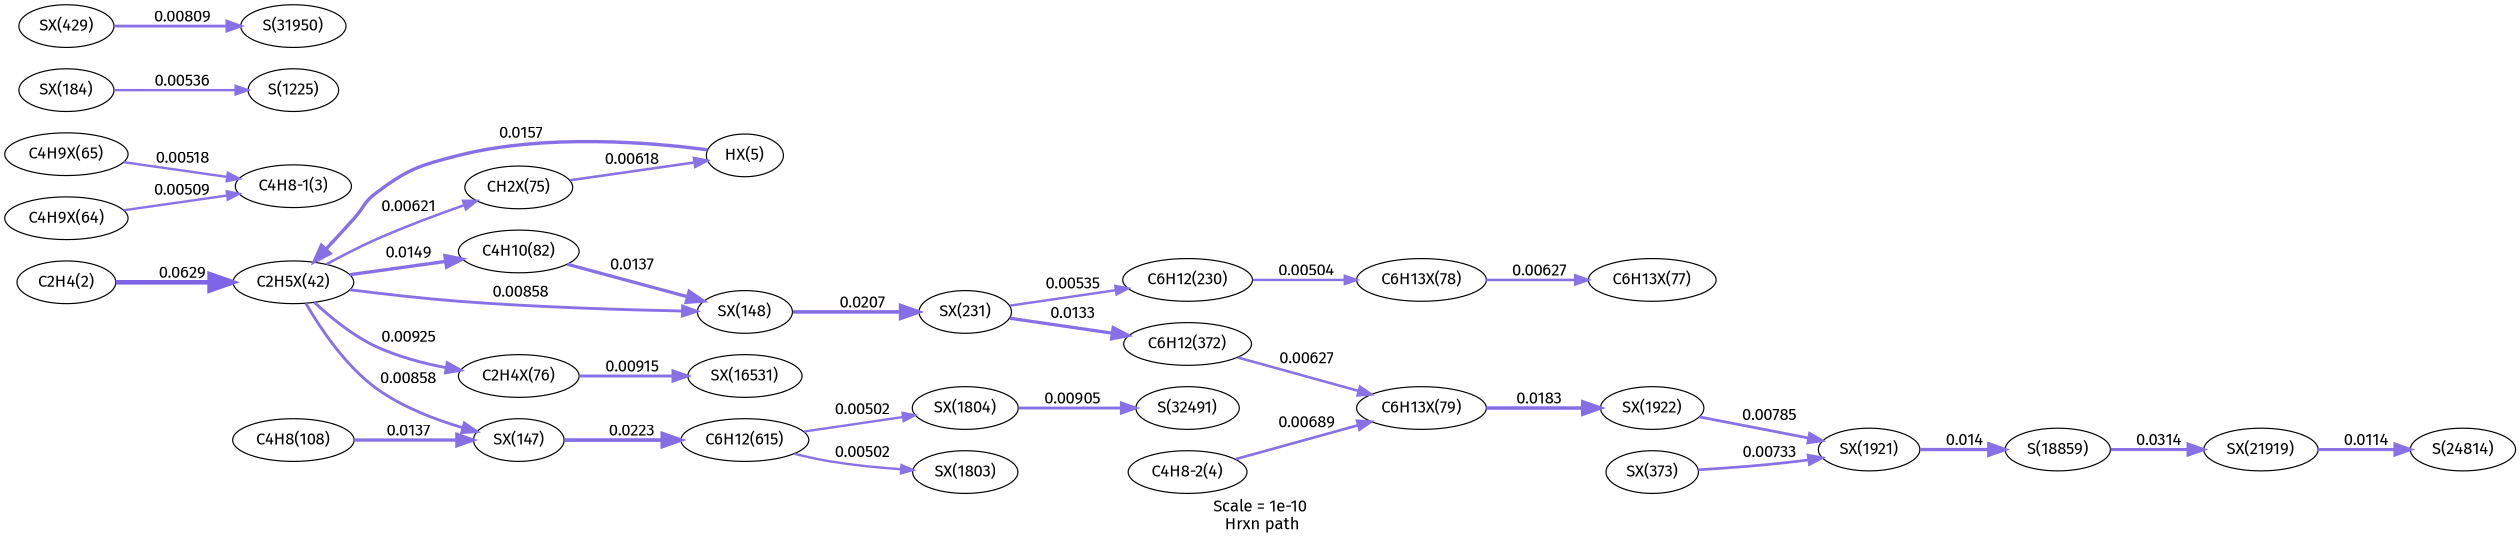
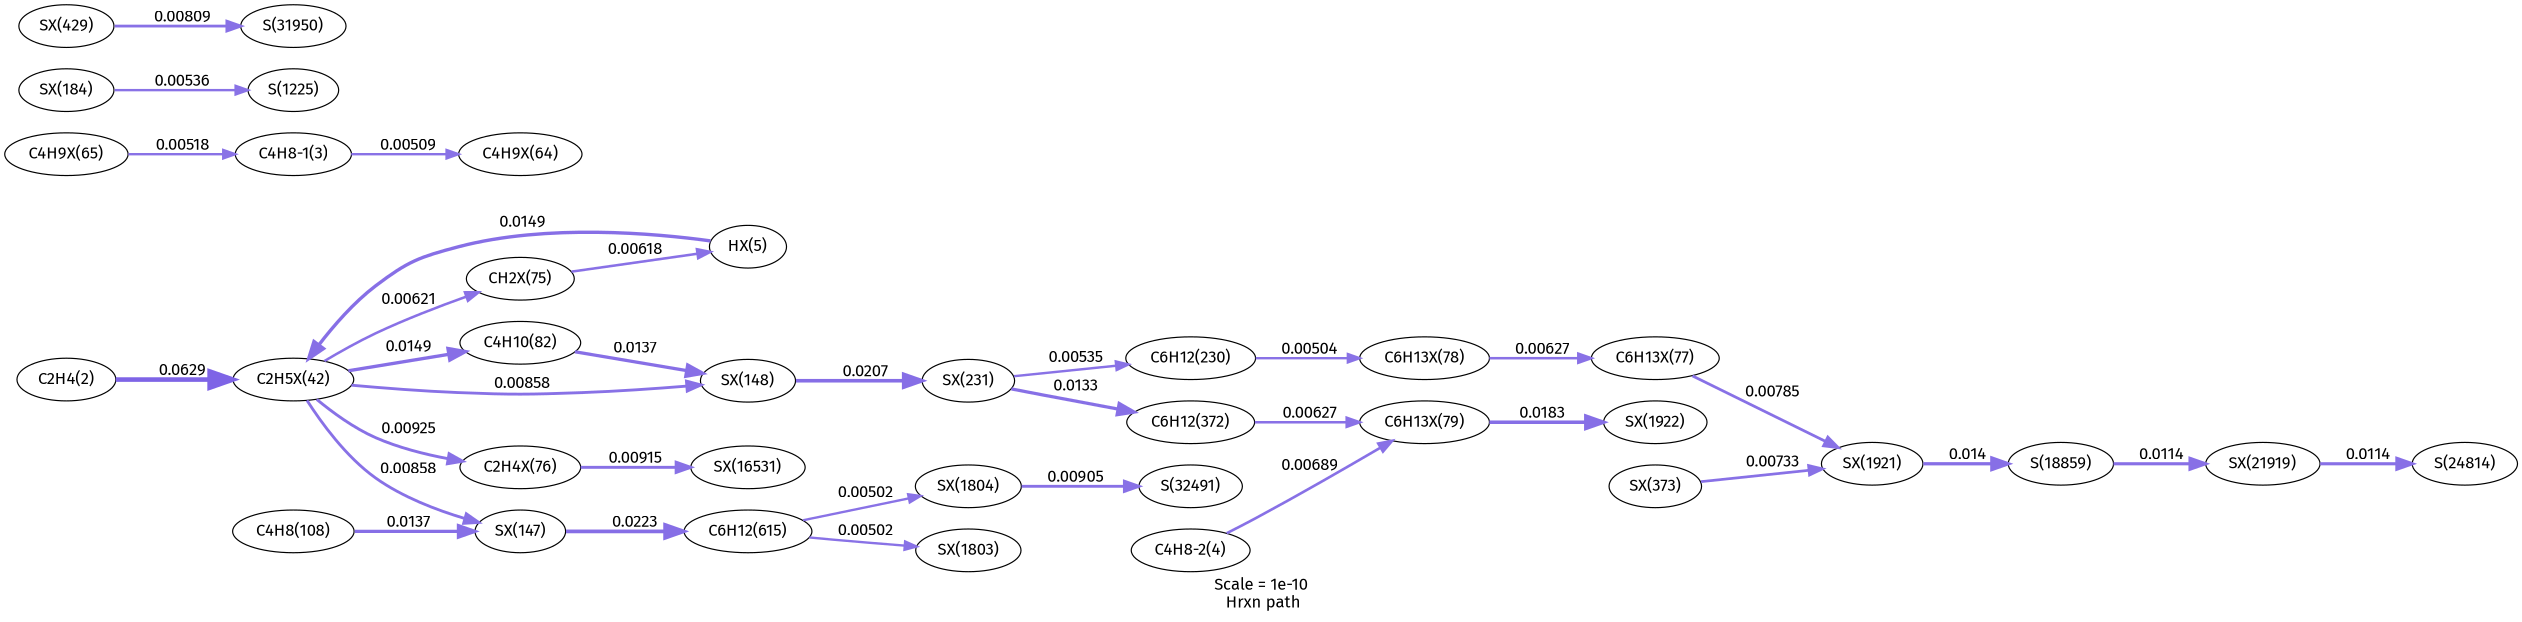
(519, 133) -> (520, 222)
(175, 203) -> (399, 154)
(1754, 427) -> (1759, 409)
(2157, 441) -> (2160, 455)
